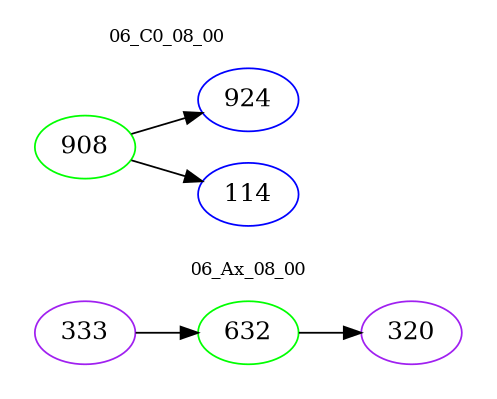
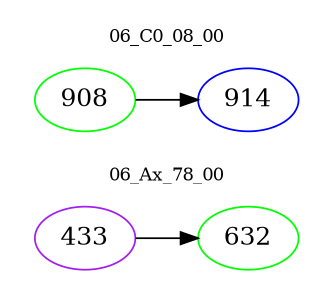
(248, 100) -> none
(248, 194) -> (248, 100)
(248, 271) -> (167, 176)
(85, 333) -> (85, 238)
(412, 333) -> none
